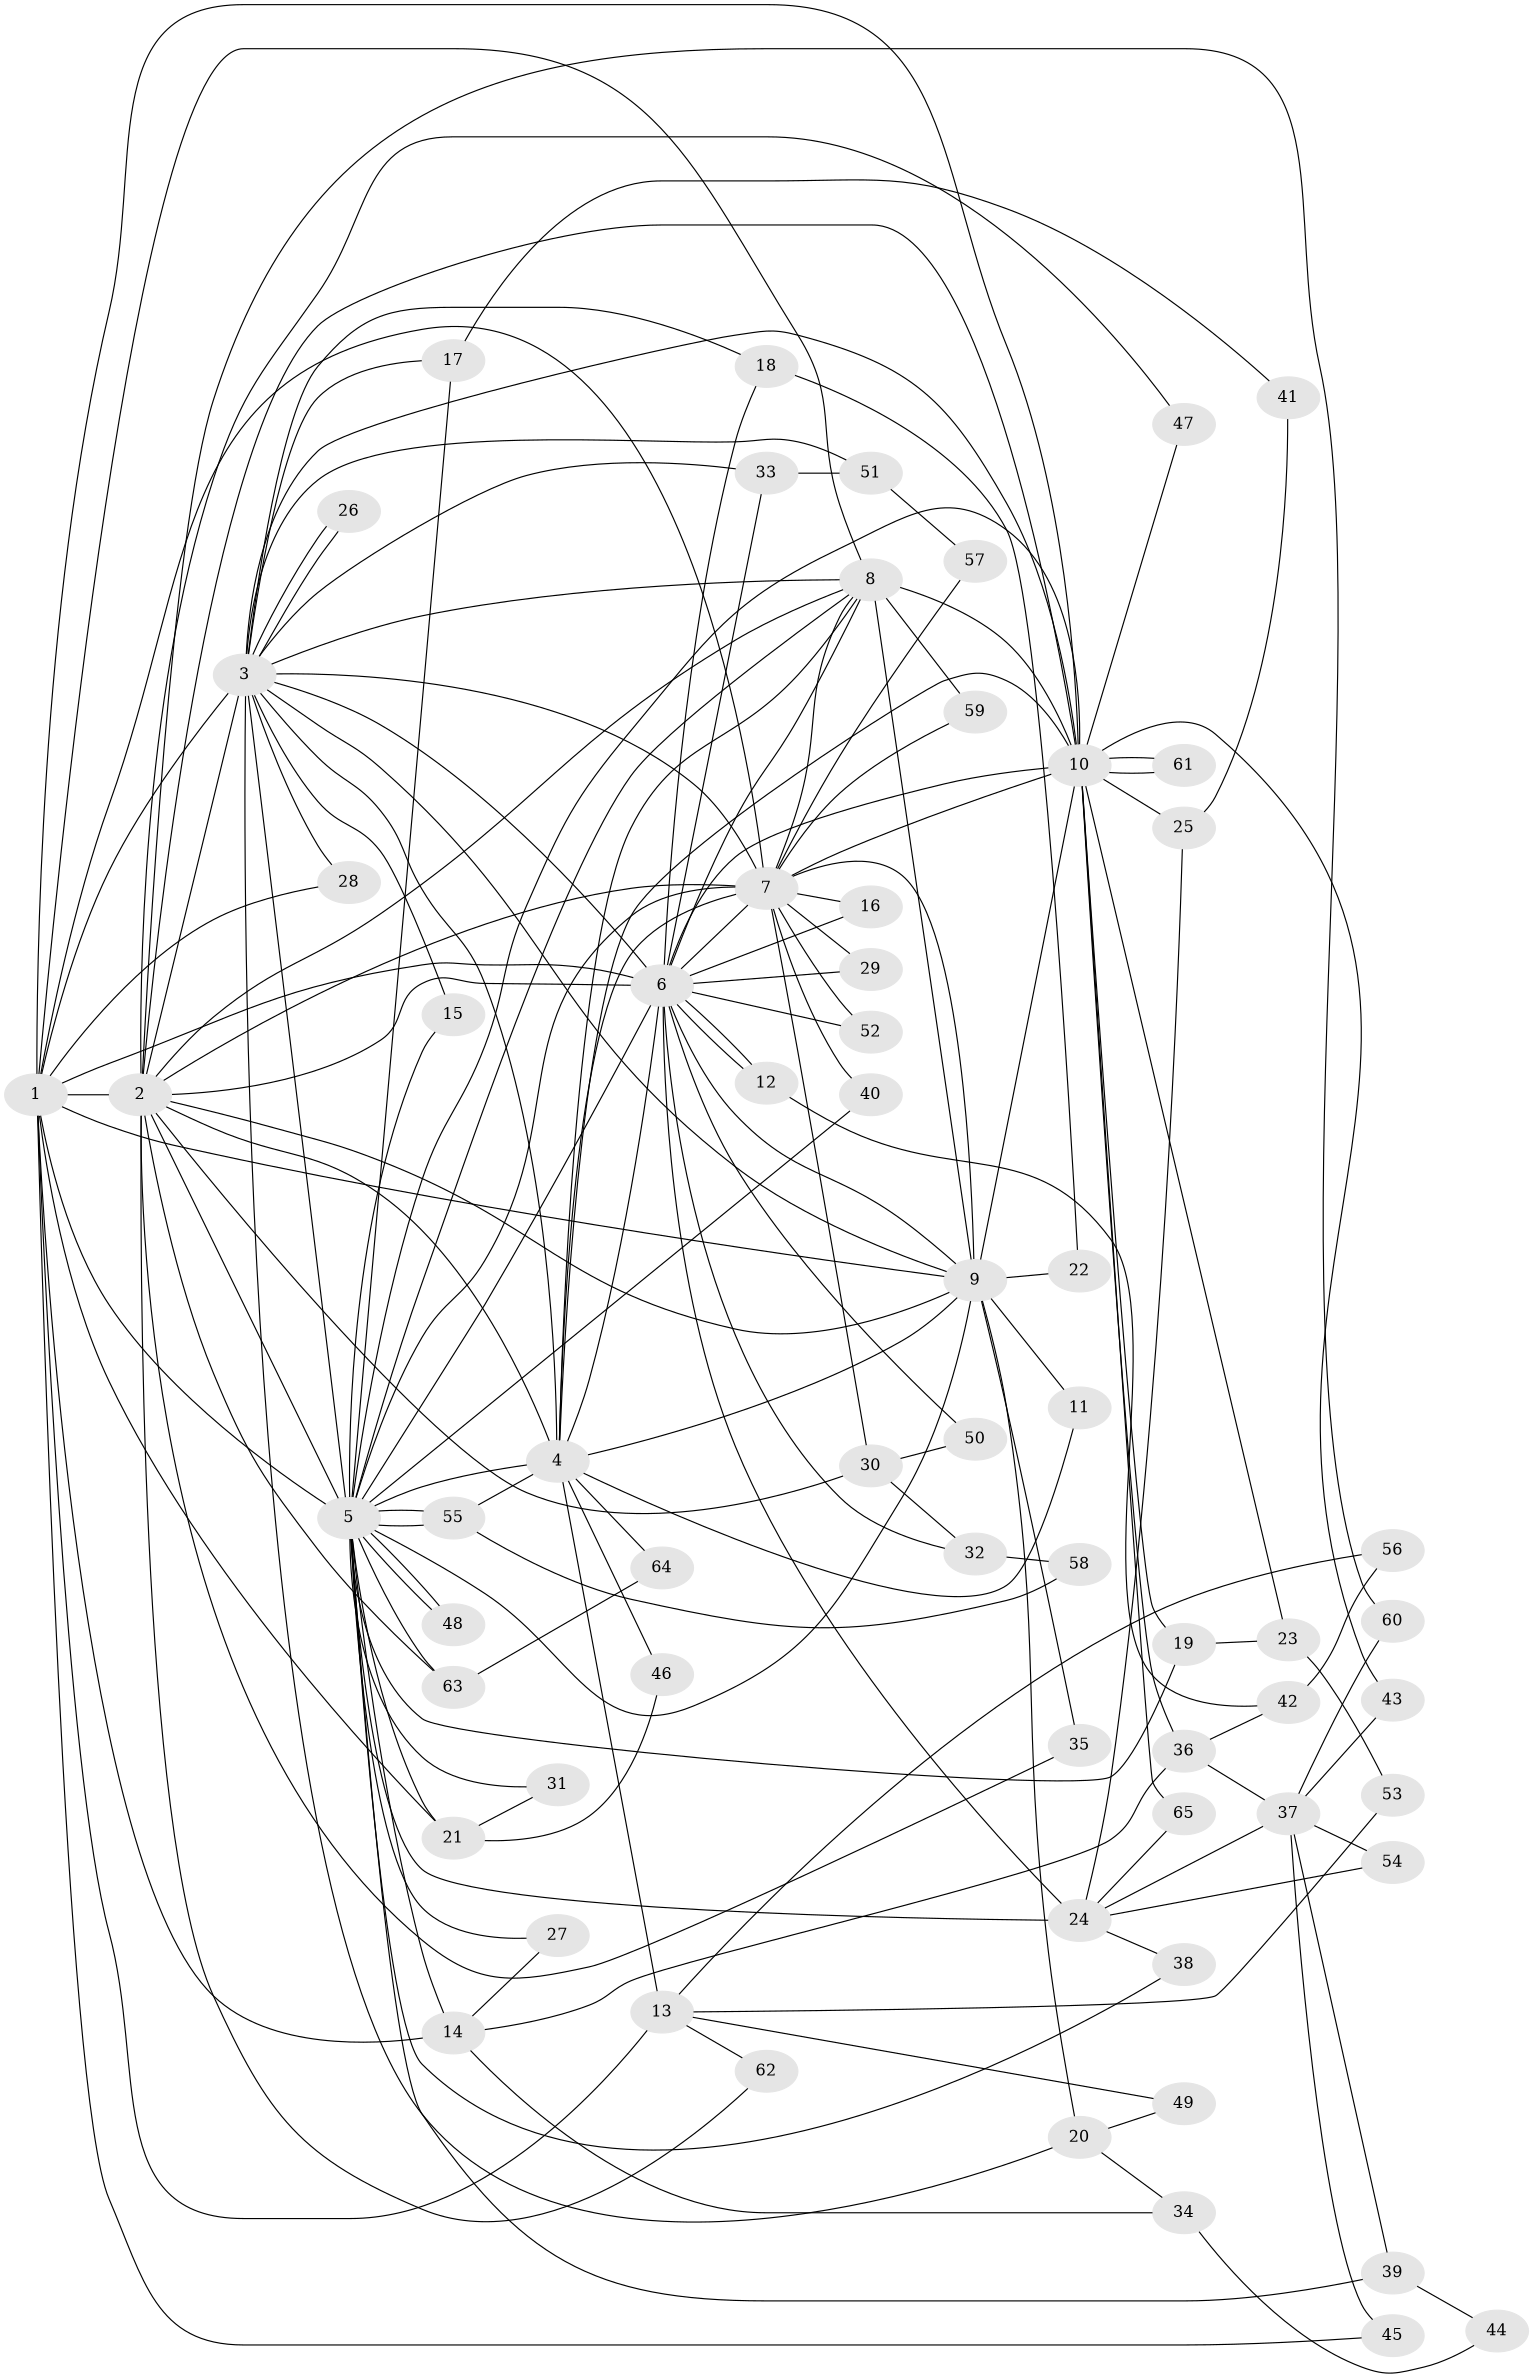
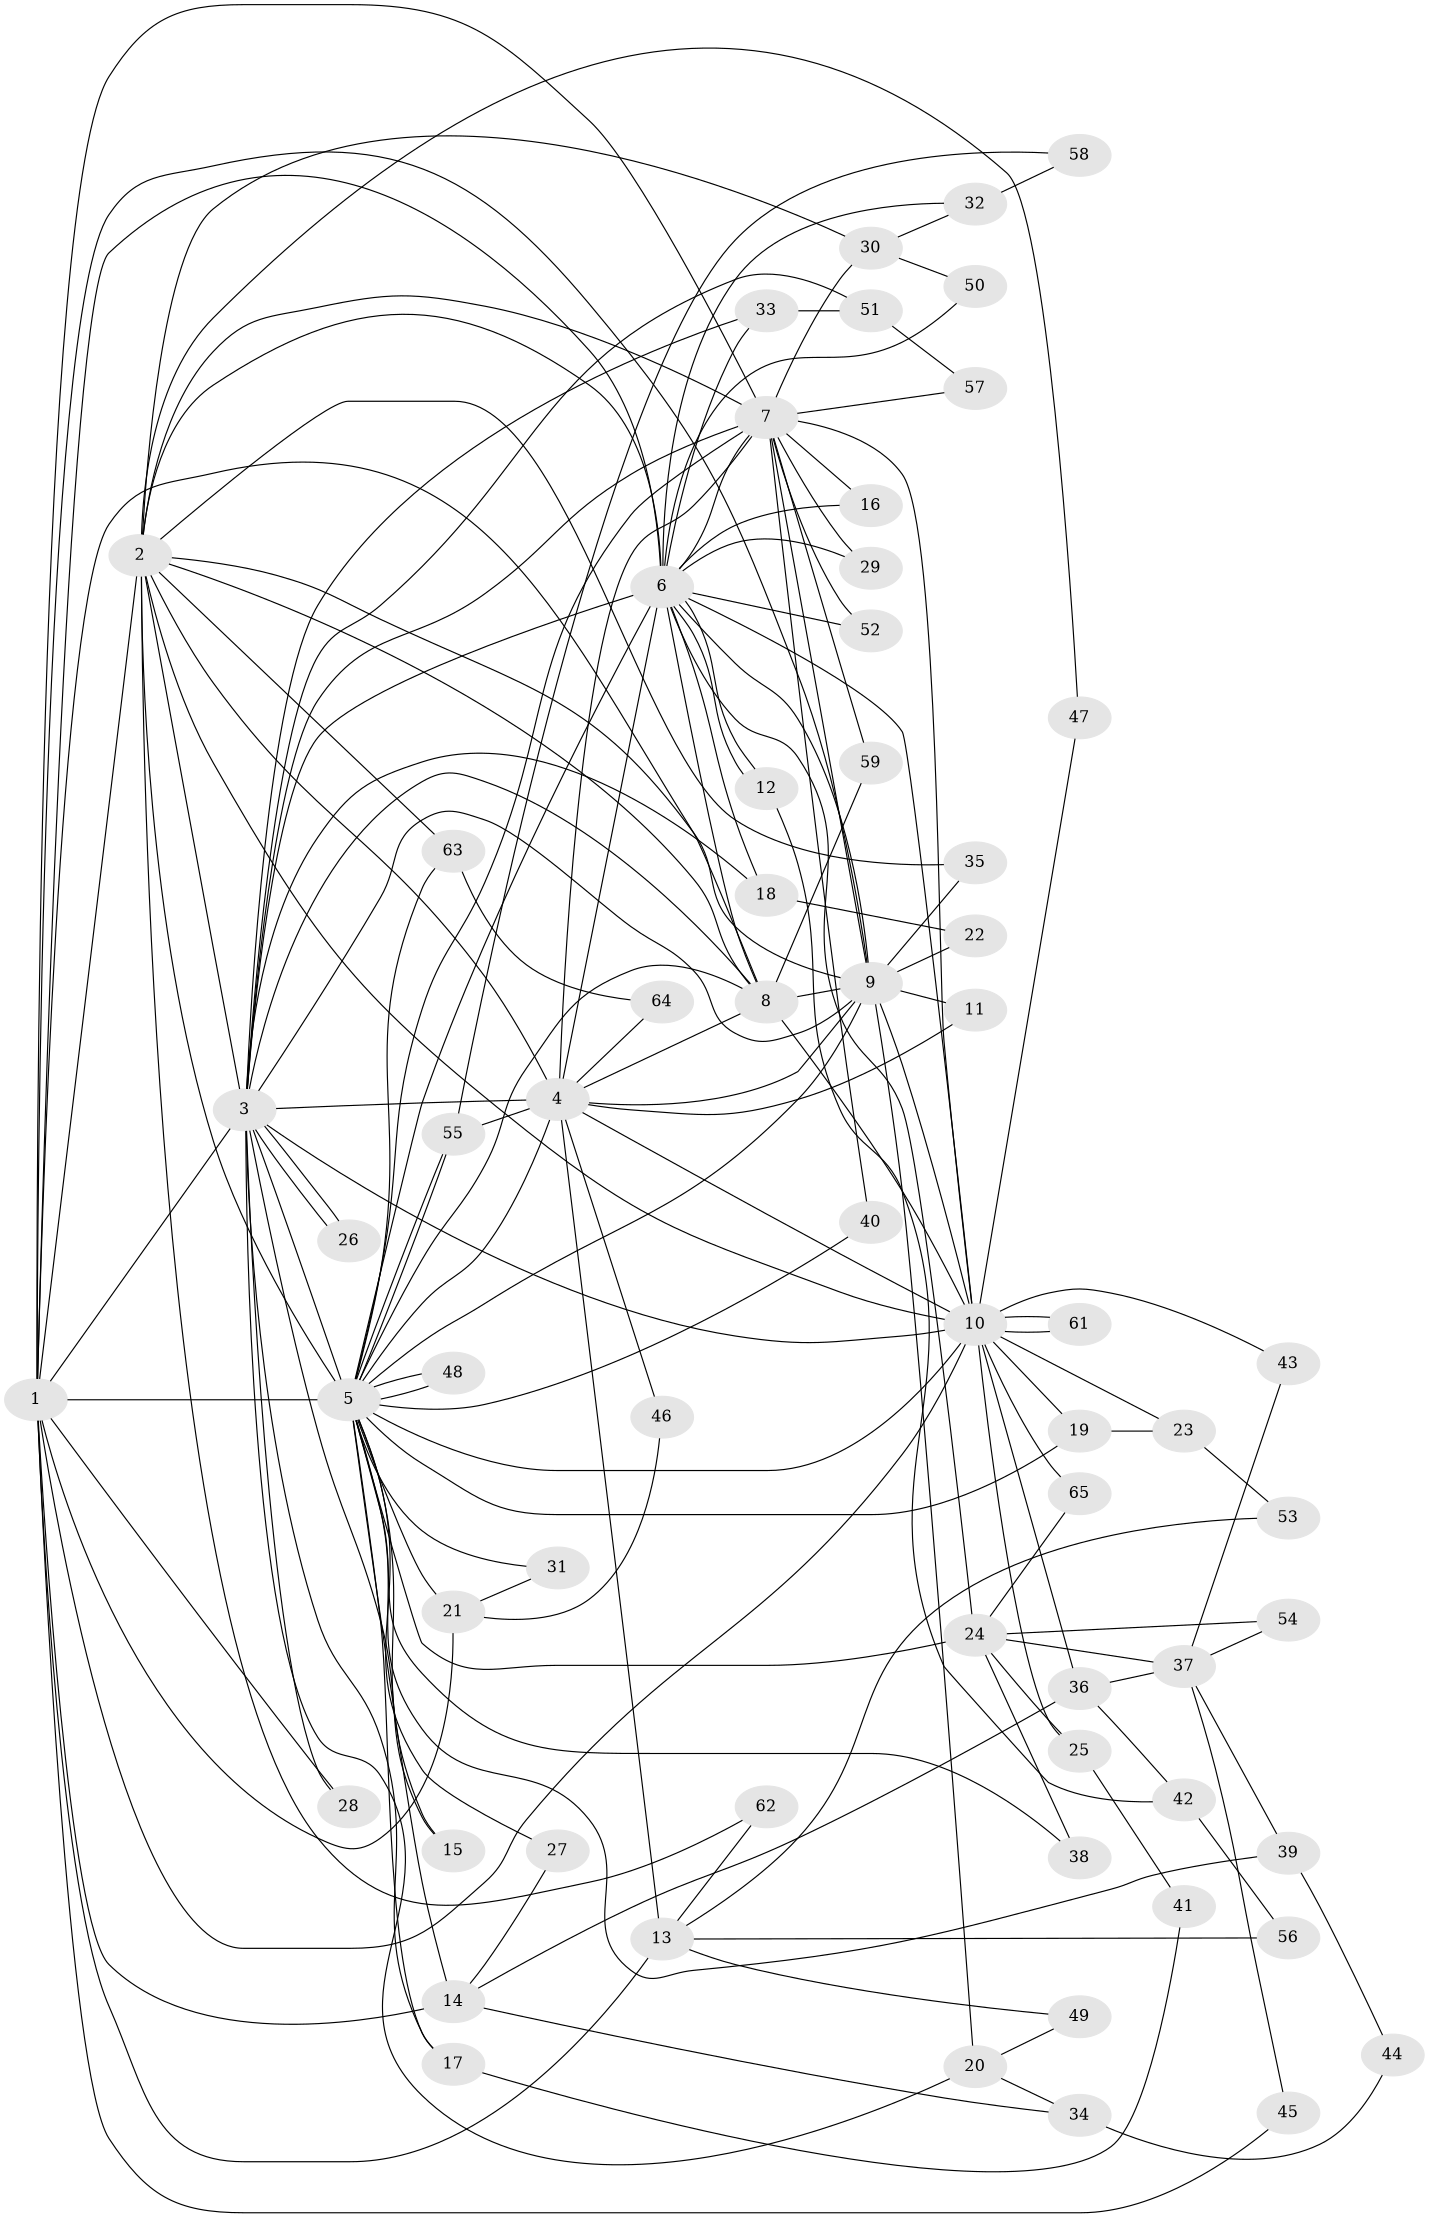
(812, 731) -> none
(1393, 1621) -> none
